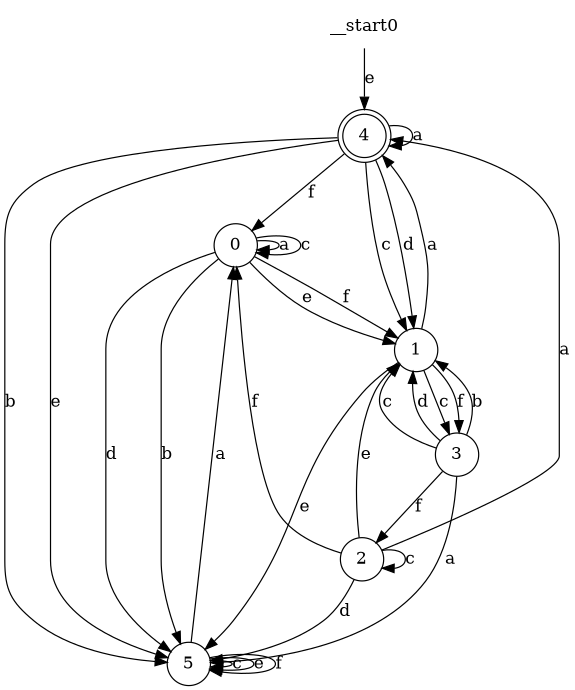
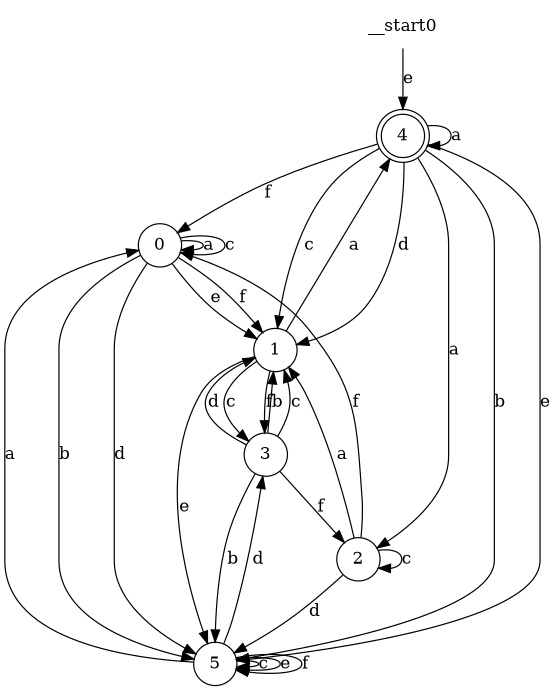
(559, 350) -> (449, 358)
(366, 455) -> (342, 455)
(450, 559) -> (233, 559)
none -> (246, 567)
